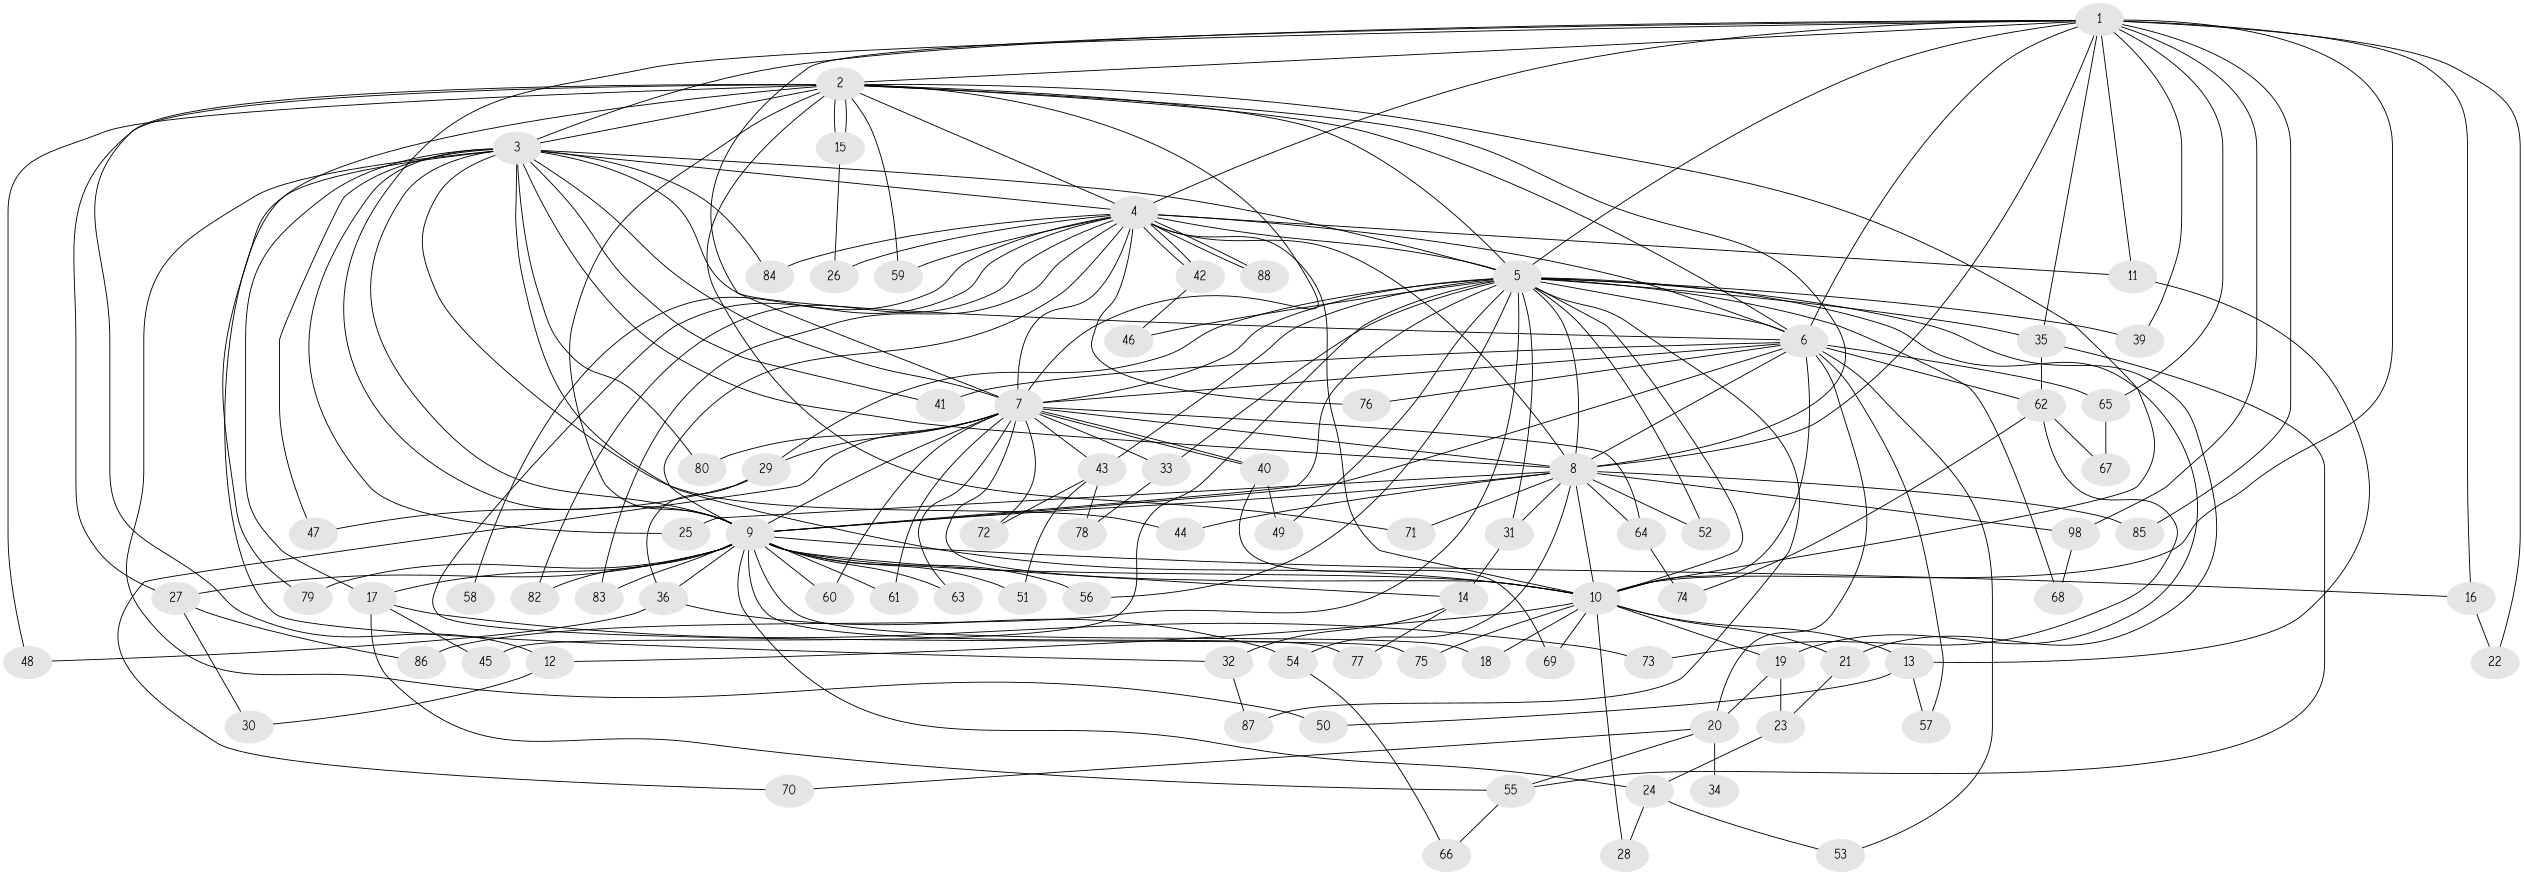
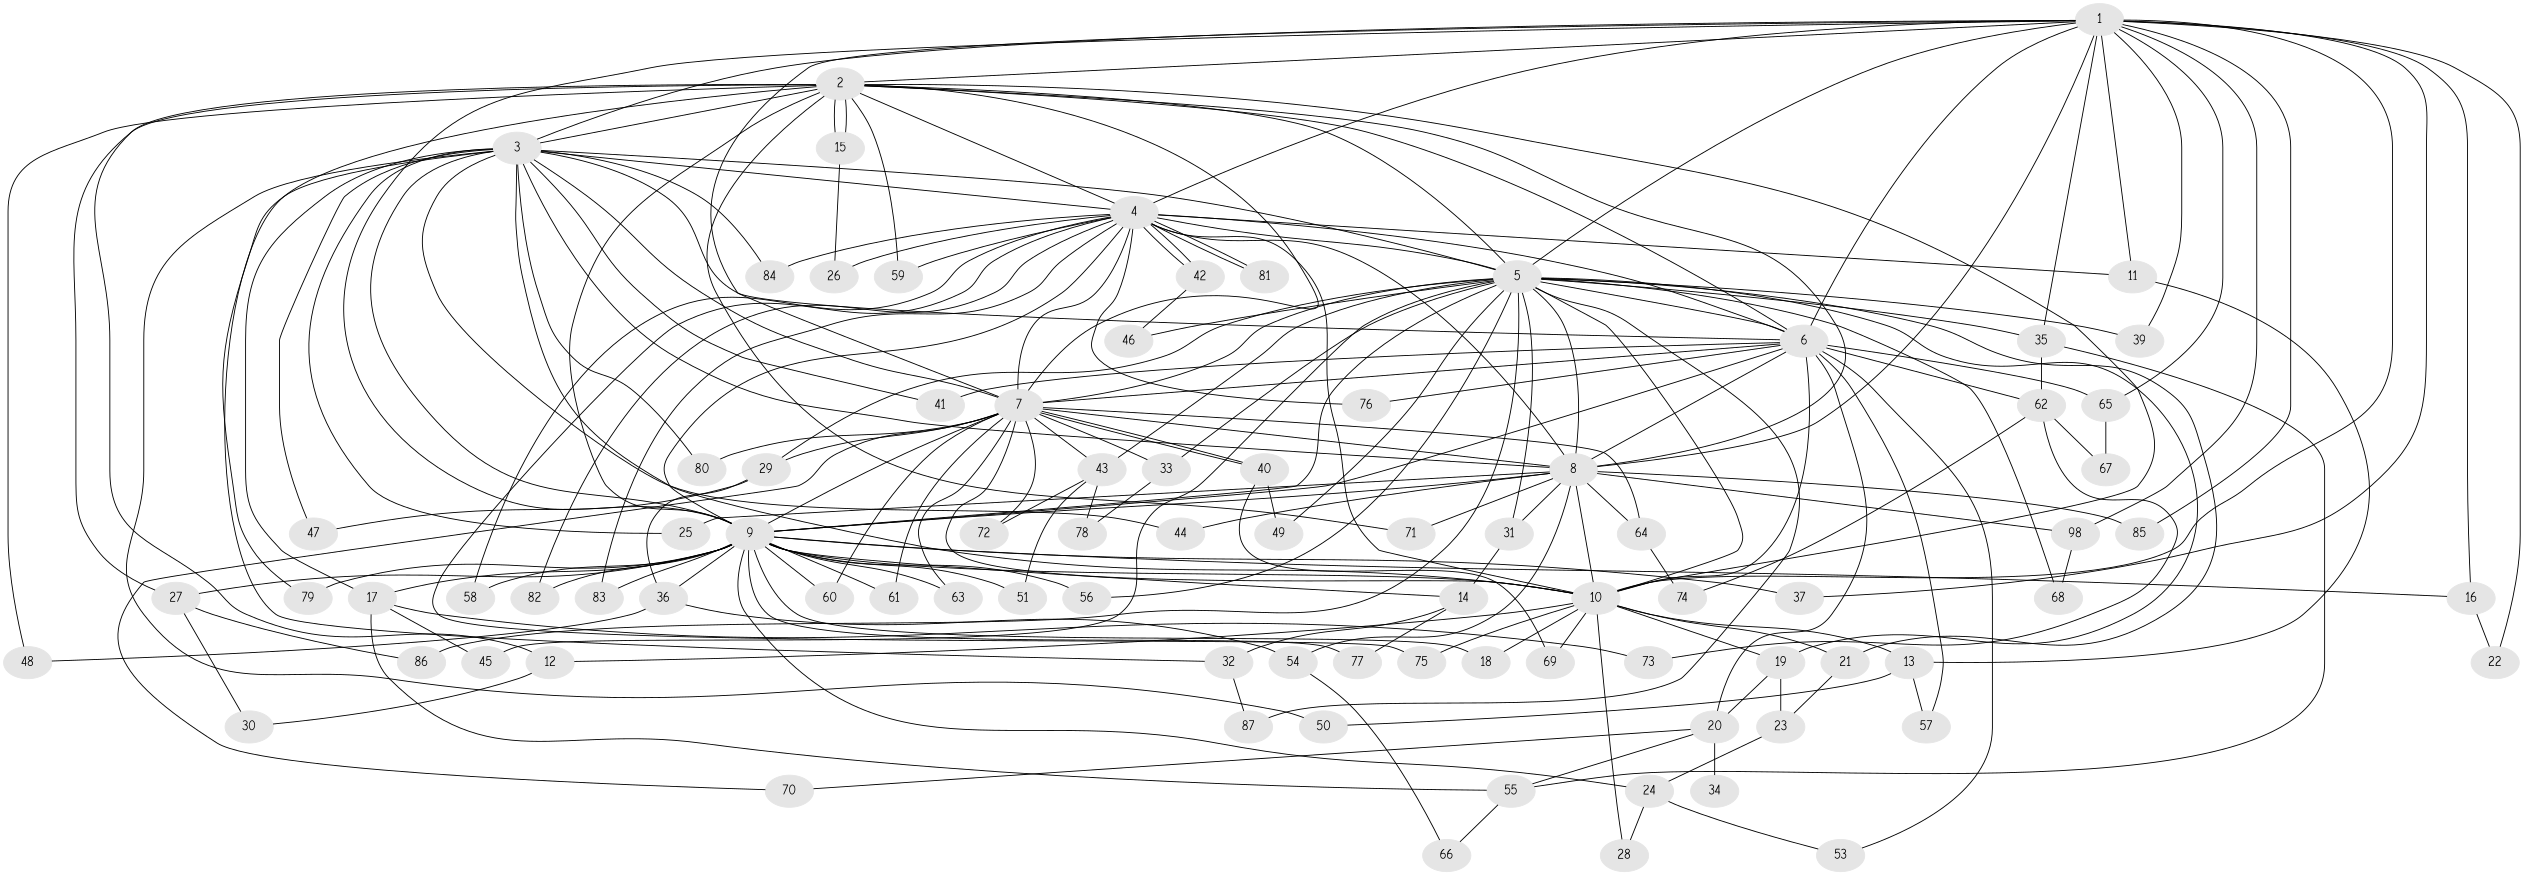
(1265, 277) -> (1265, 277)
(1706, 534) -> none
none -> (610, 566)
none -> (1800, 598)
